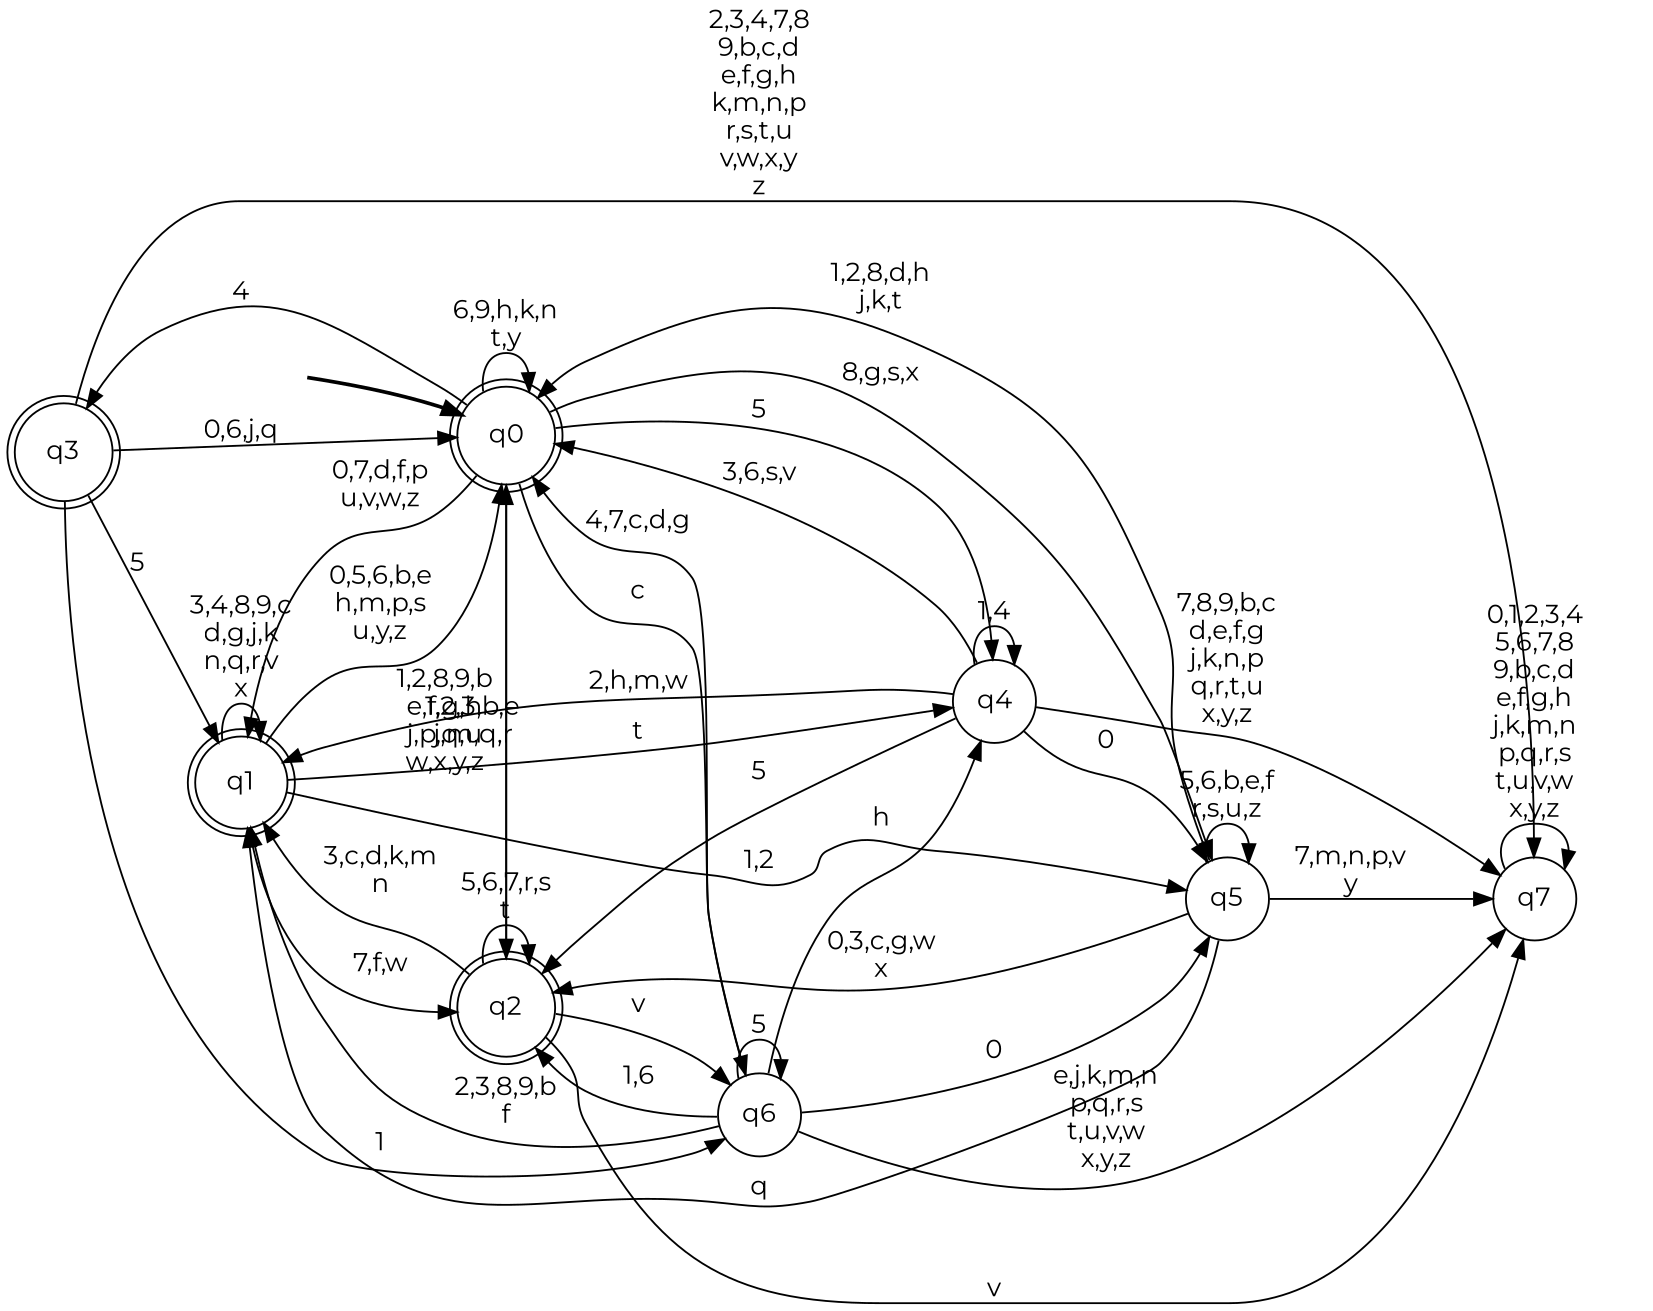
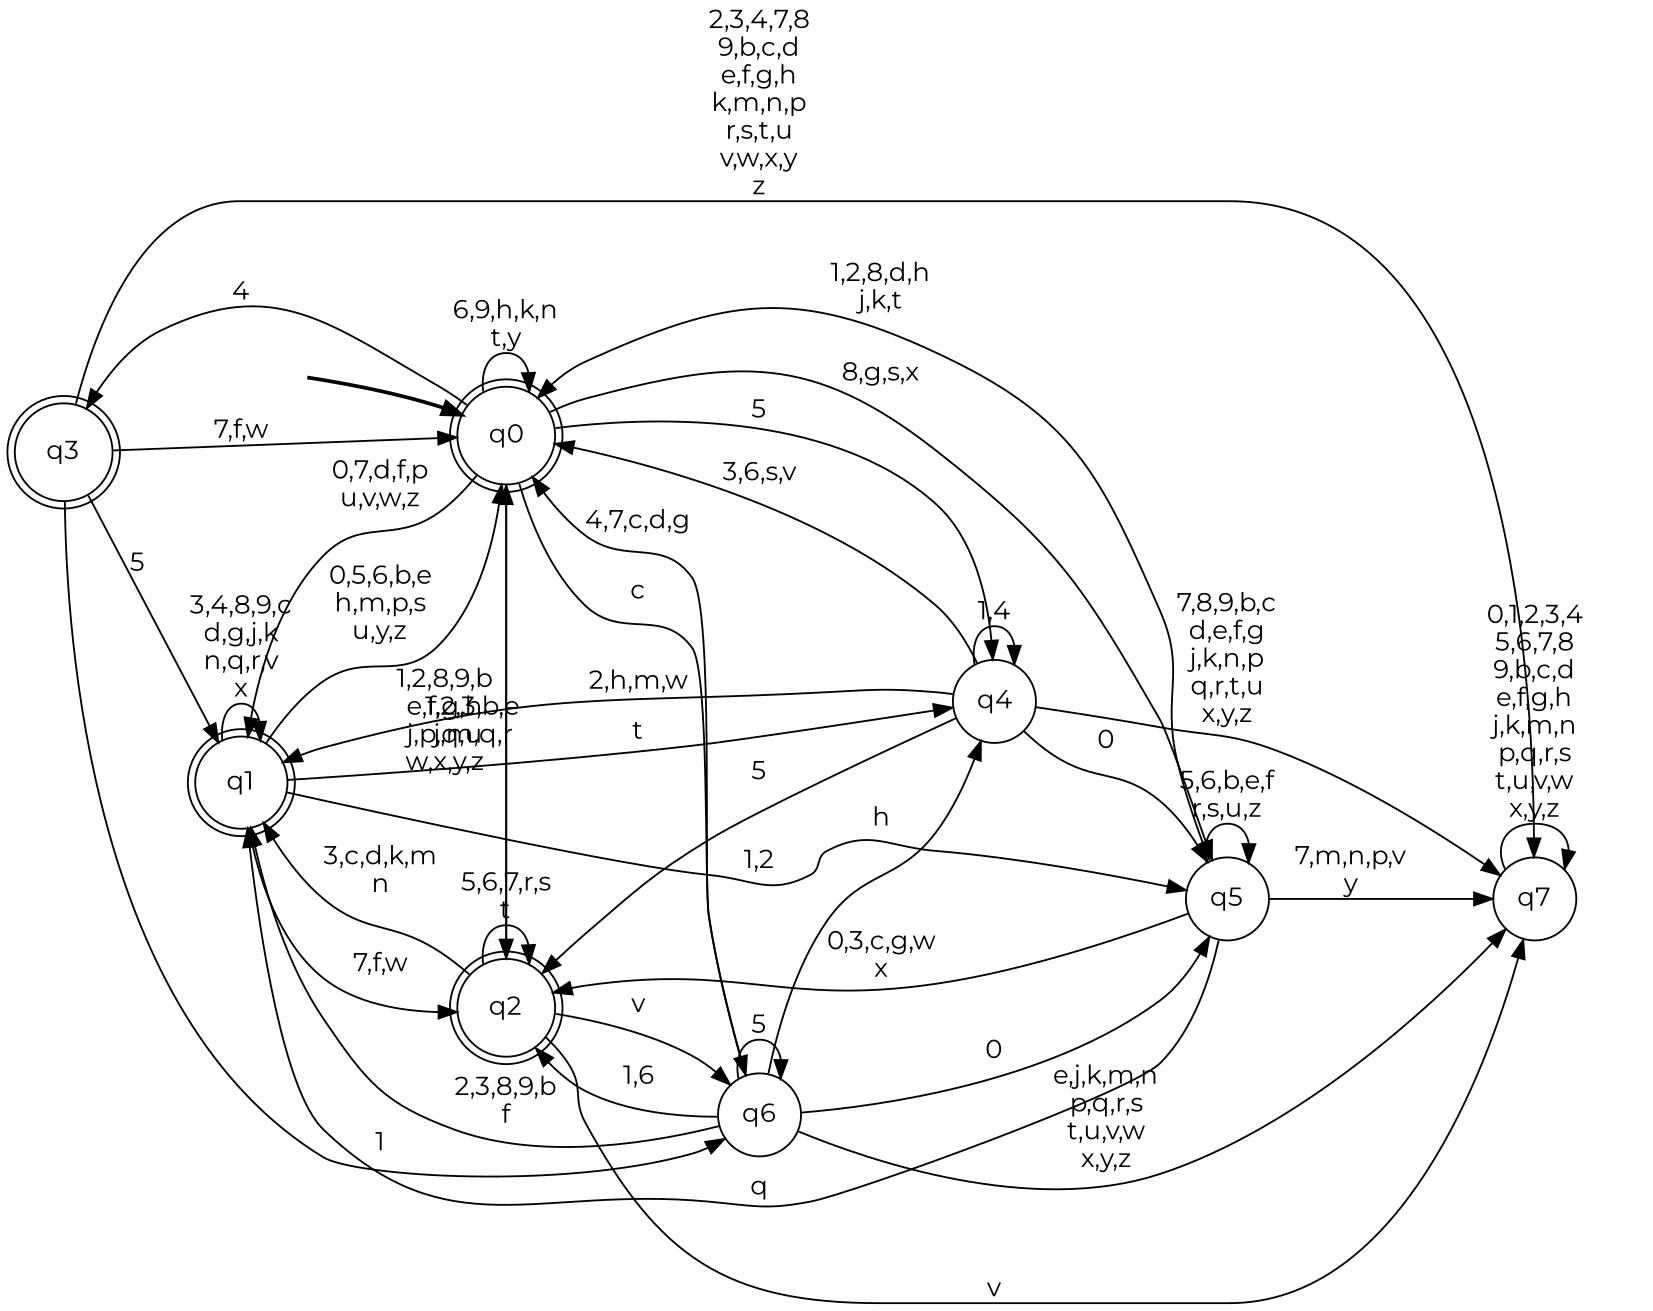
(241, 431) -> (241, 431)
